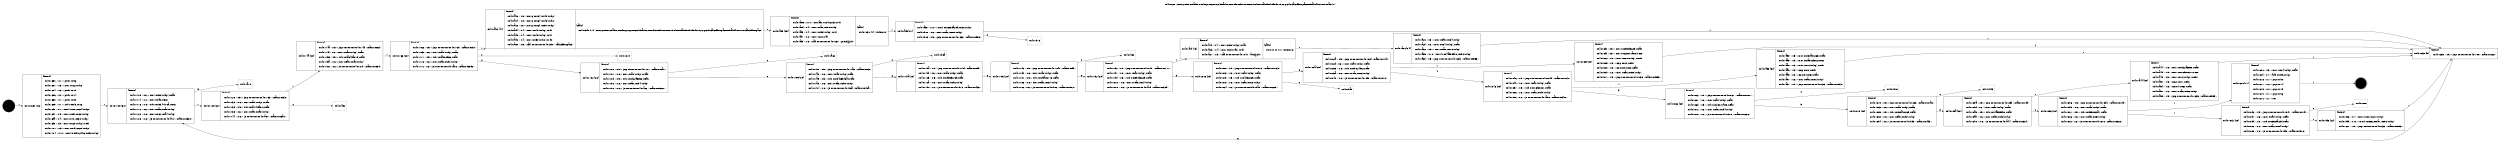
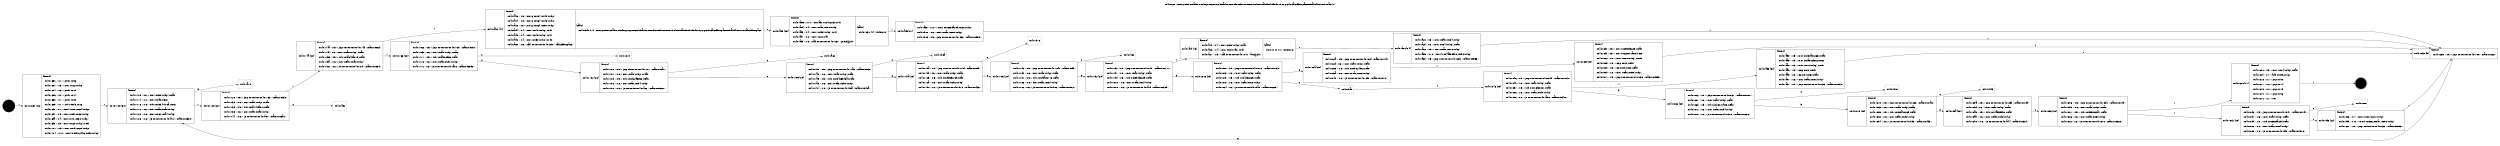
(1004, 38) -> (1003, 53)
(481, 49) -> (433, 34)
(1436, 77) -> (1418, 88)
(2174, 81) -> none
